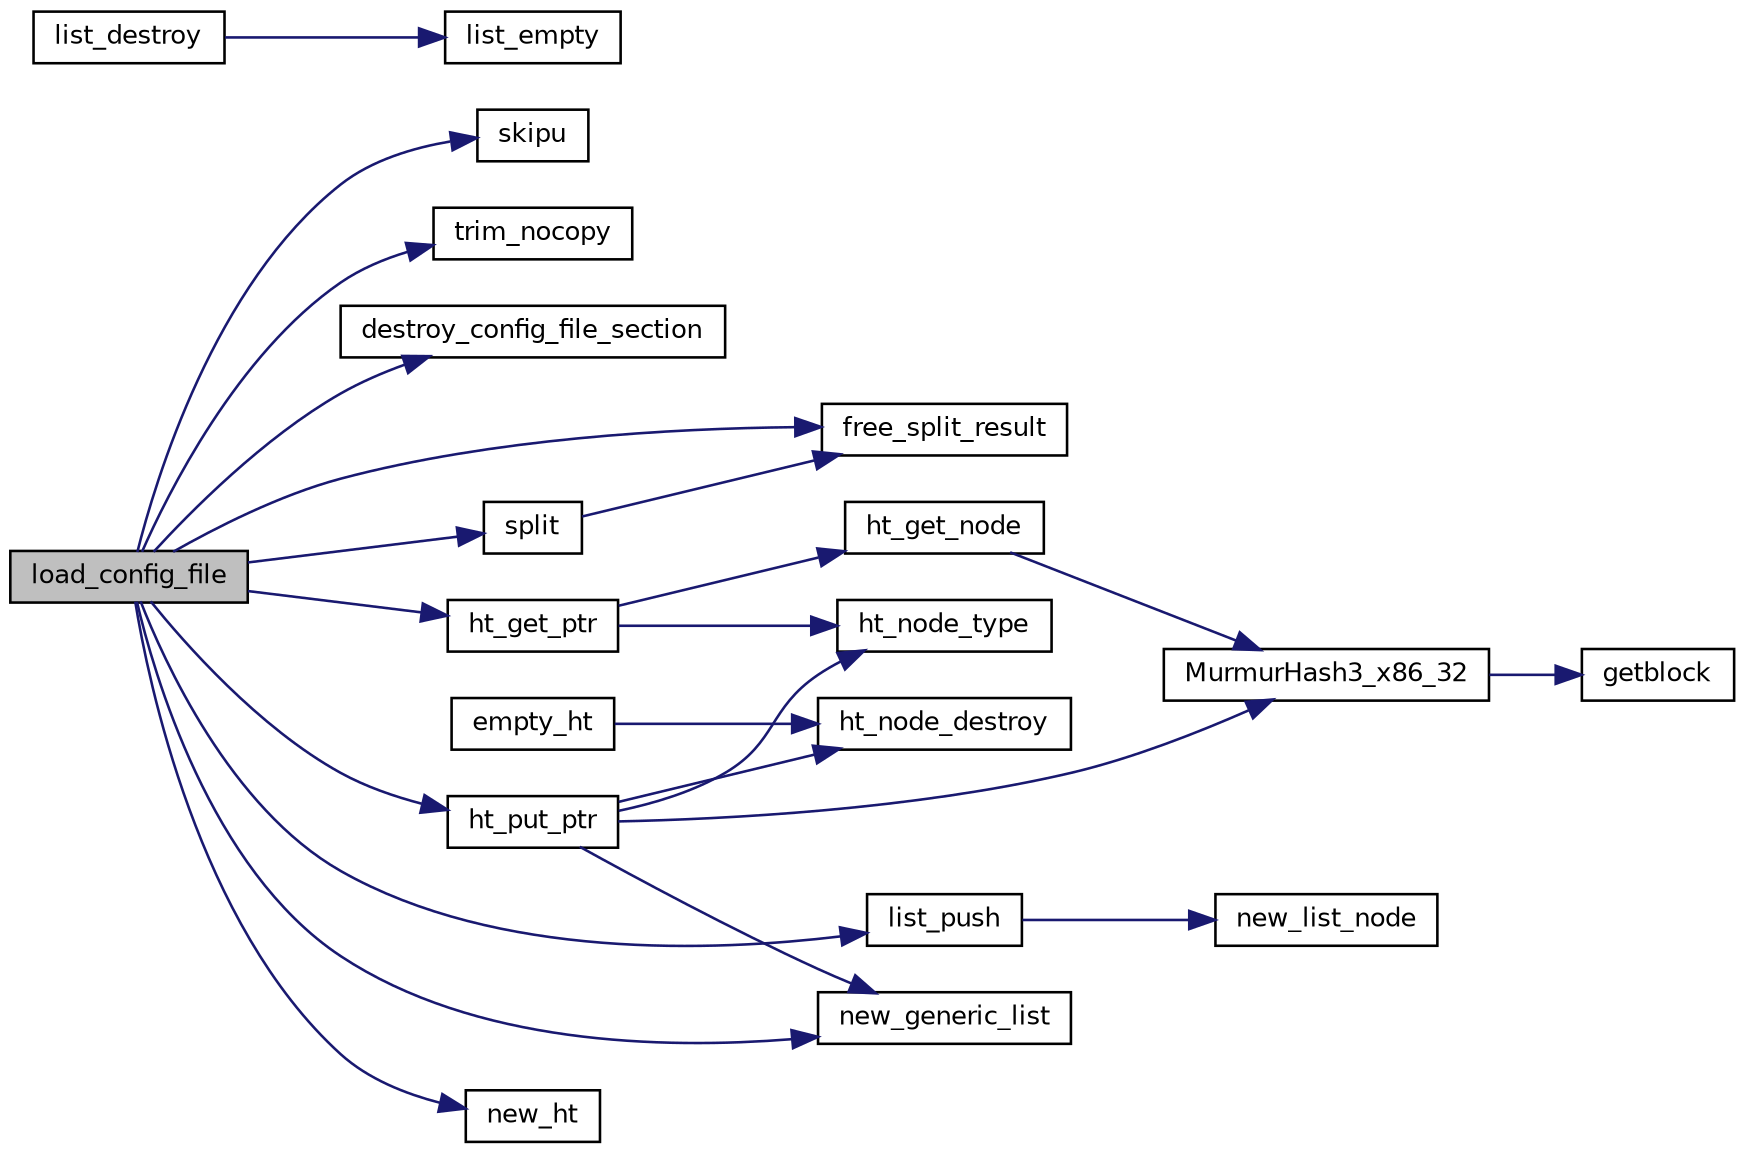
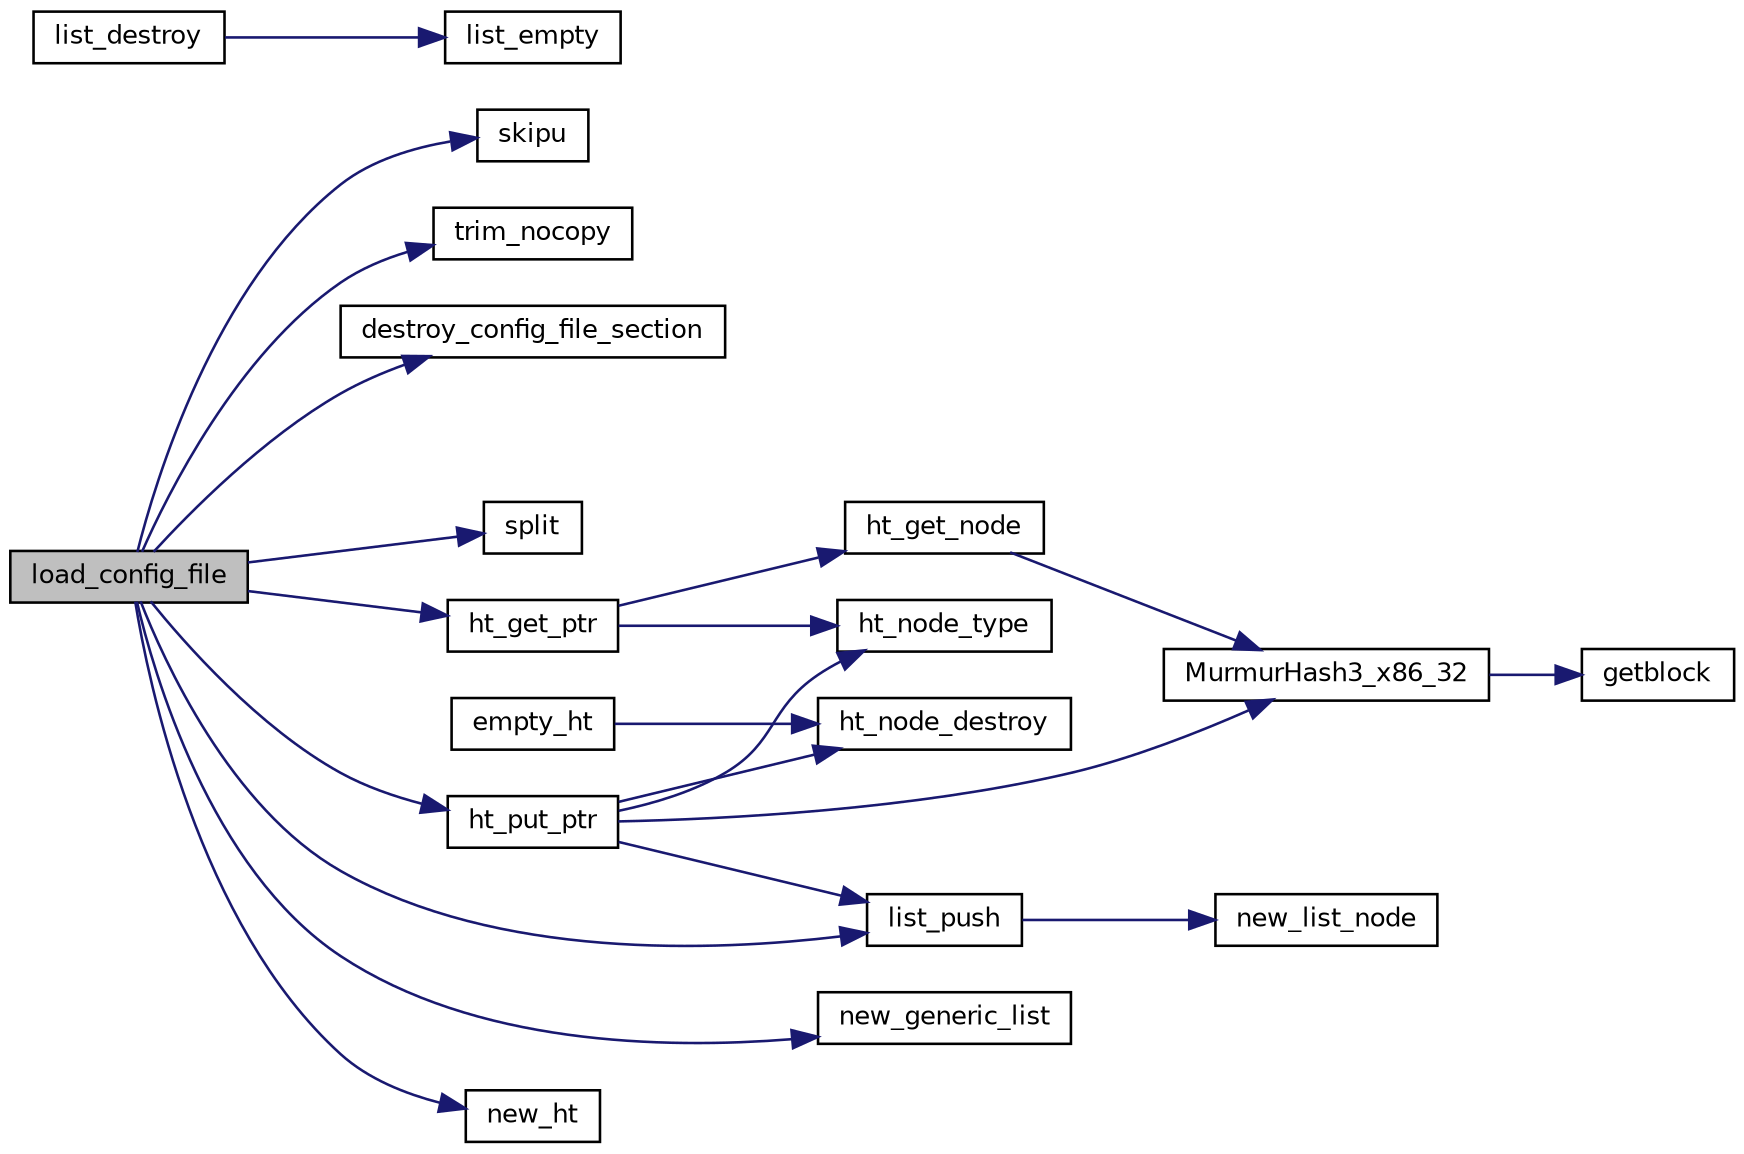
(944, 430) -> none
(714, 918) -> (730, 869)
